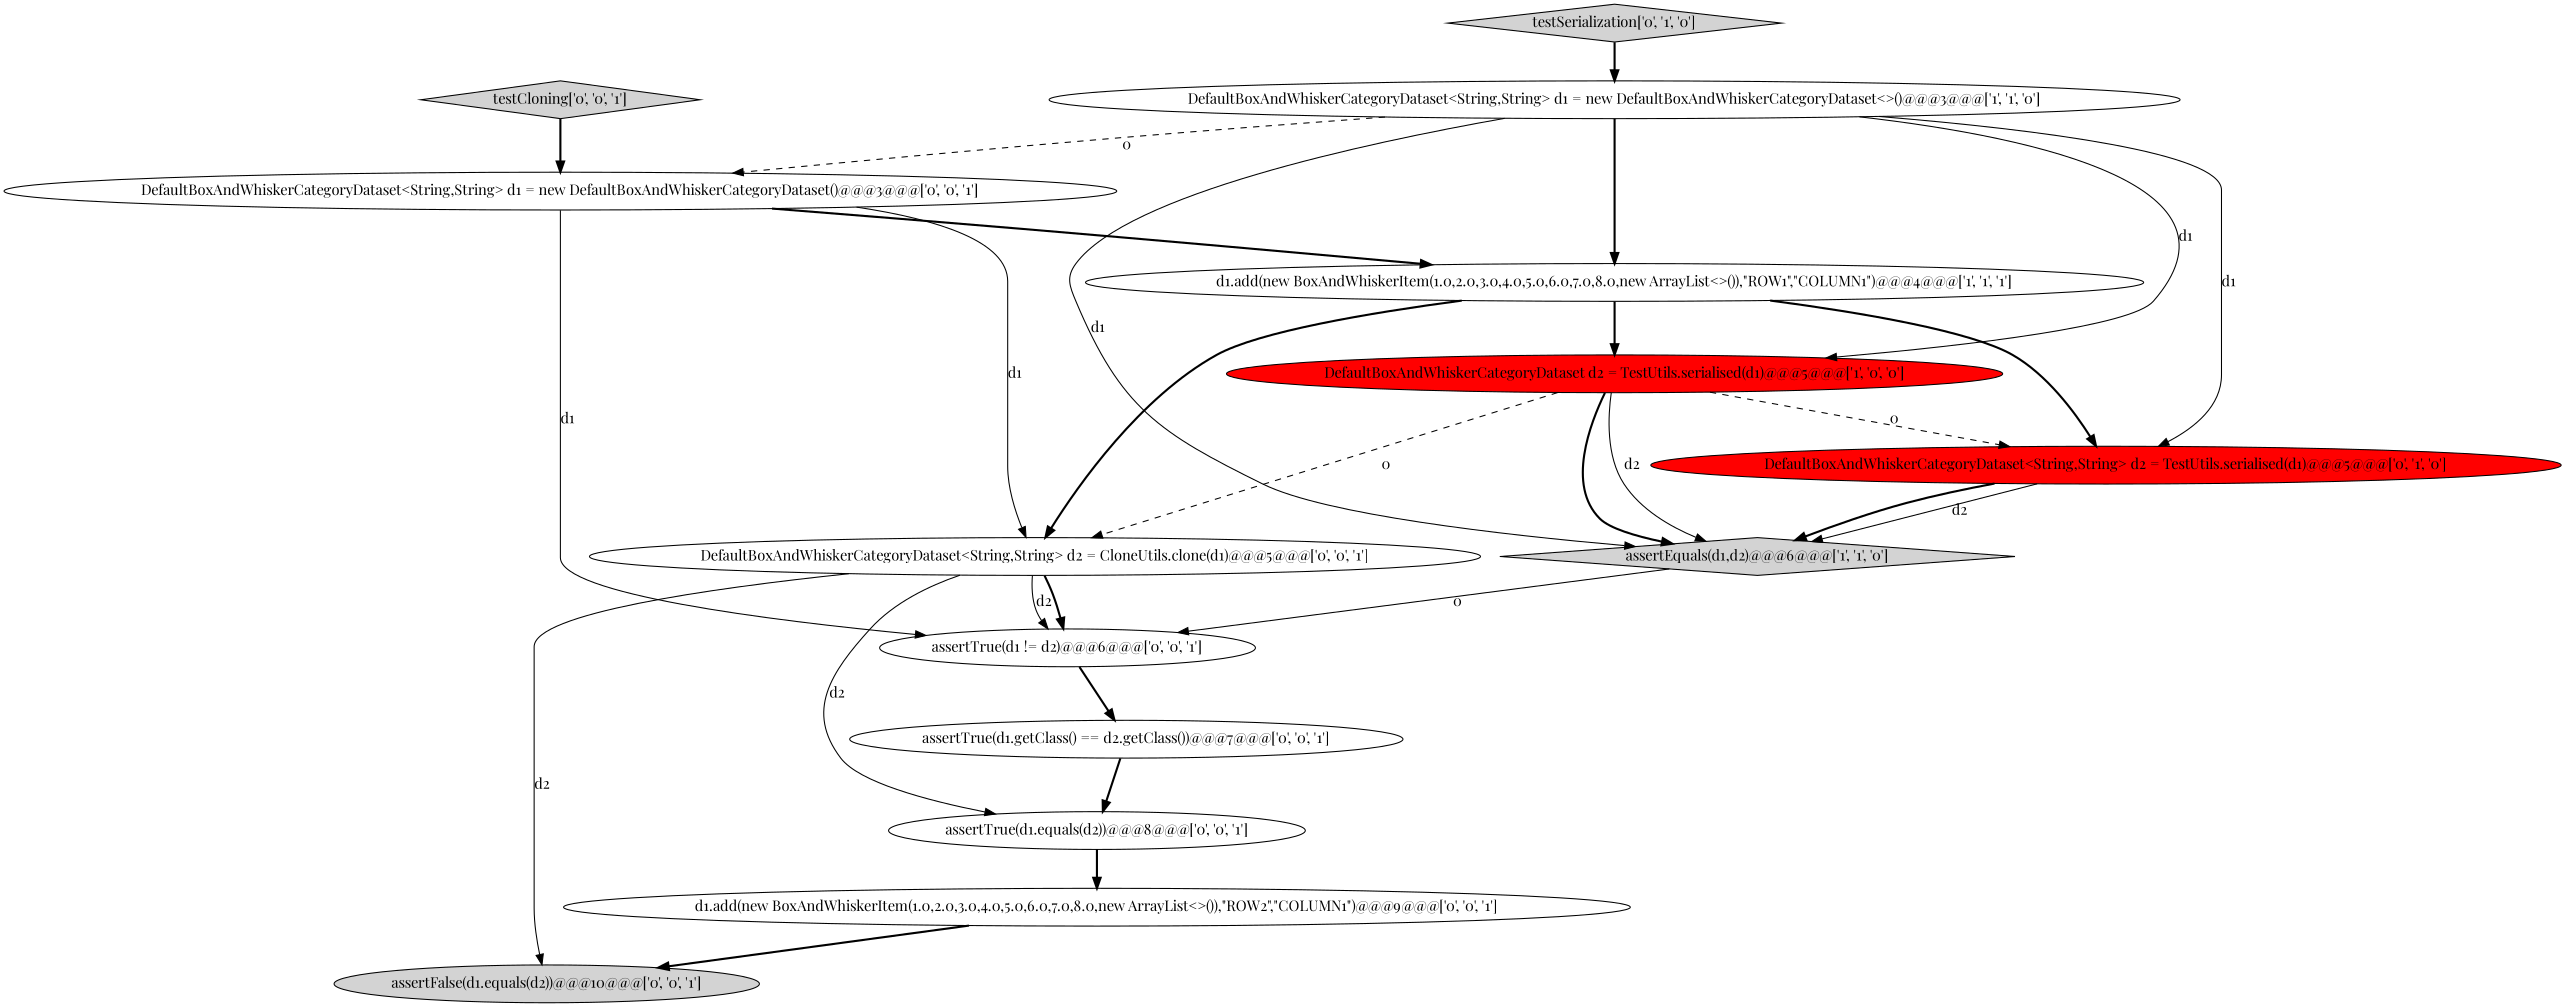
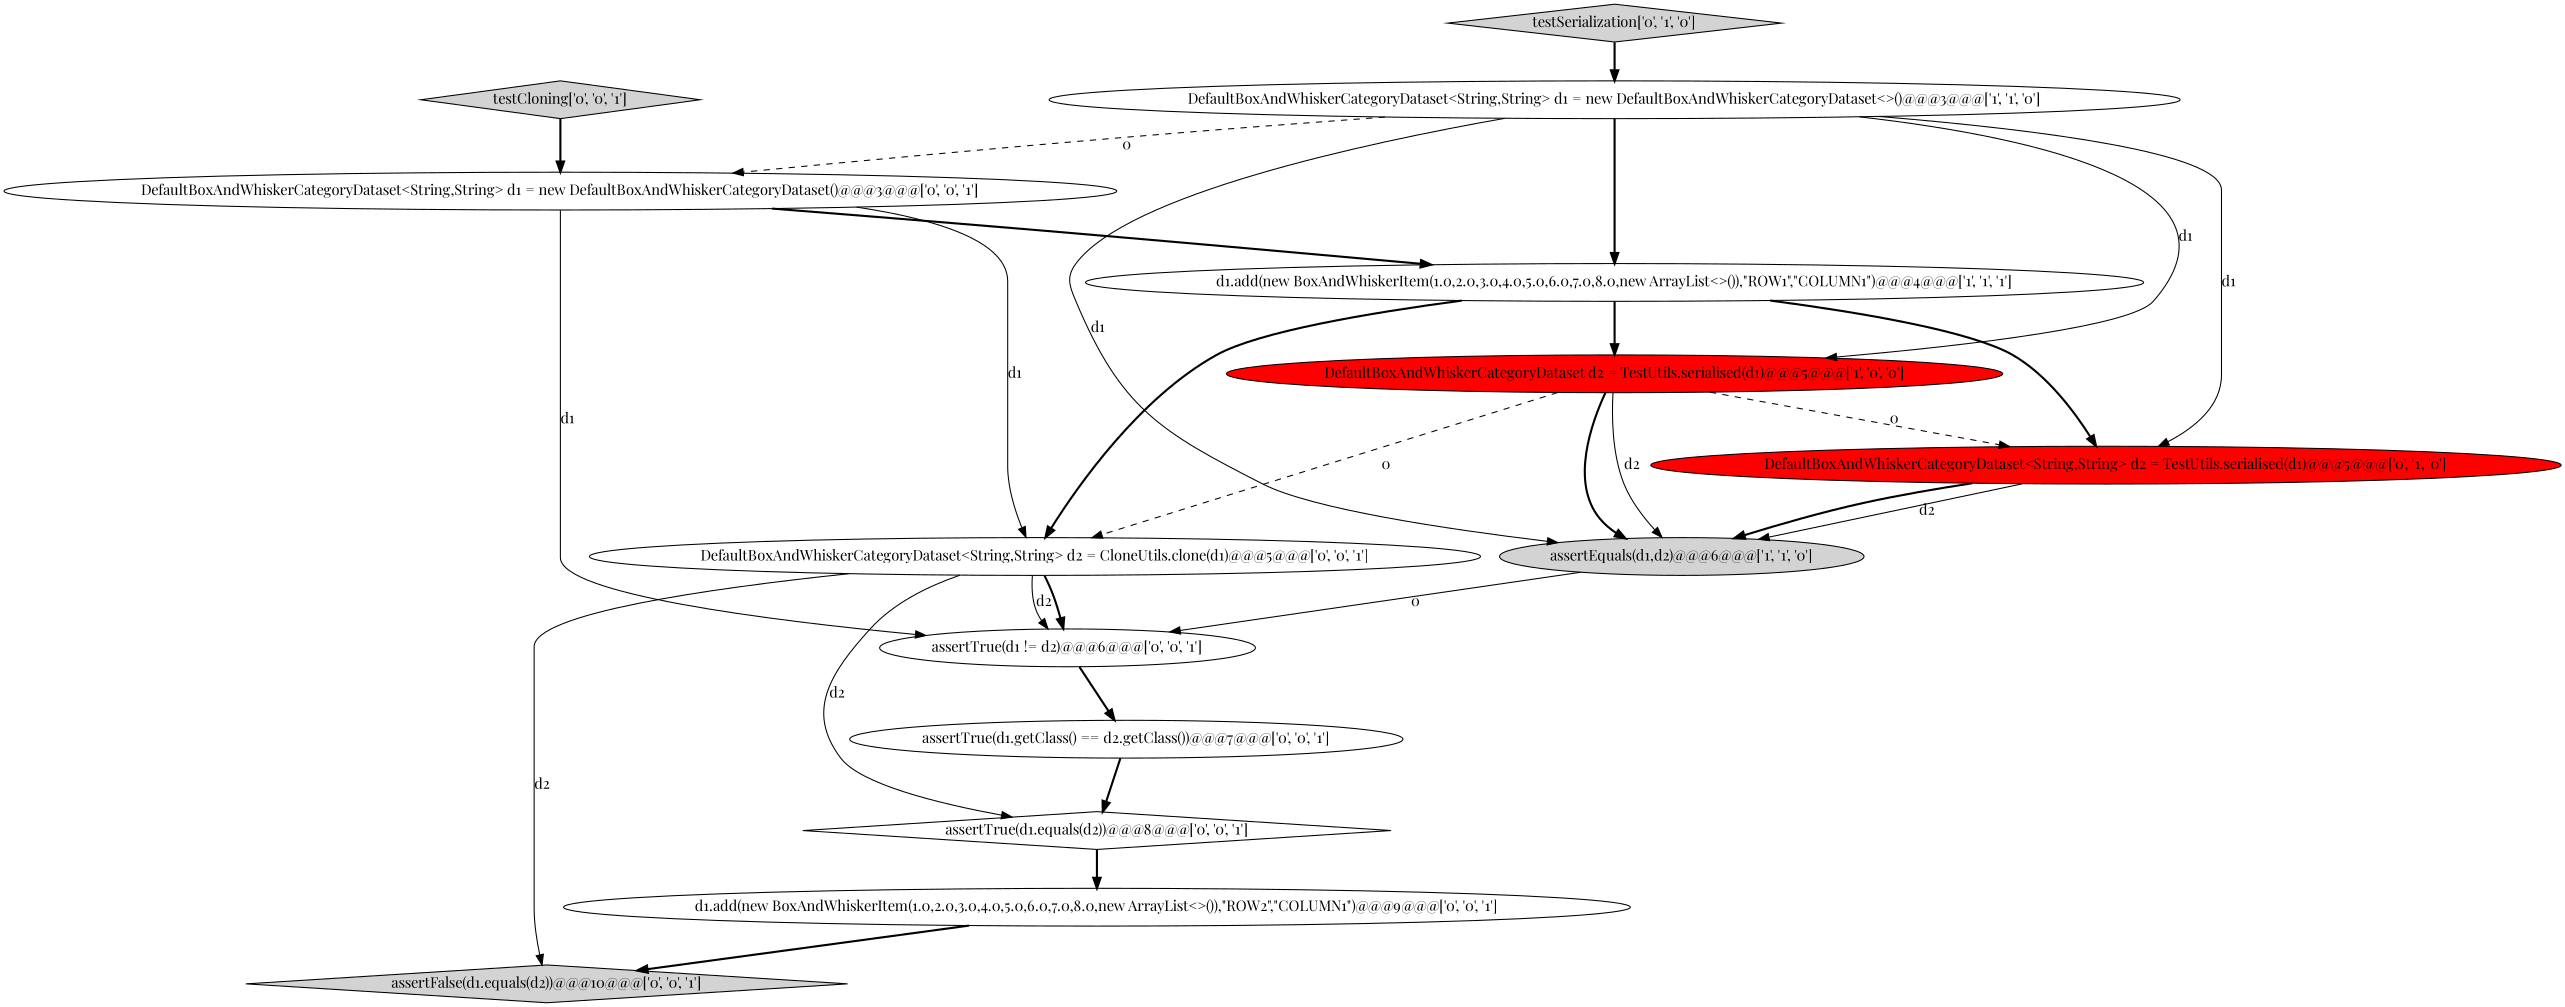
(1757, 556) -> (1682, 556)
(1097, 831) -> (1097, 831)
(547, 984) -> (547, 984)
